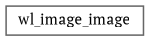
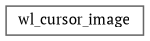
(75, 21) -> (75, 21)
